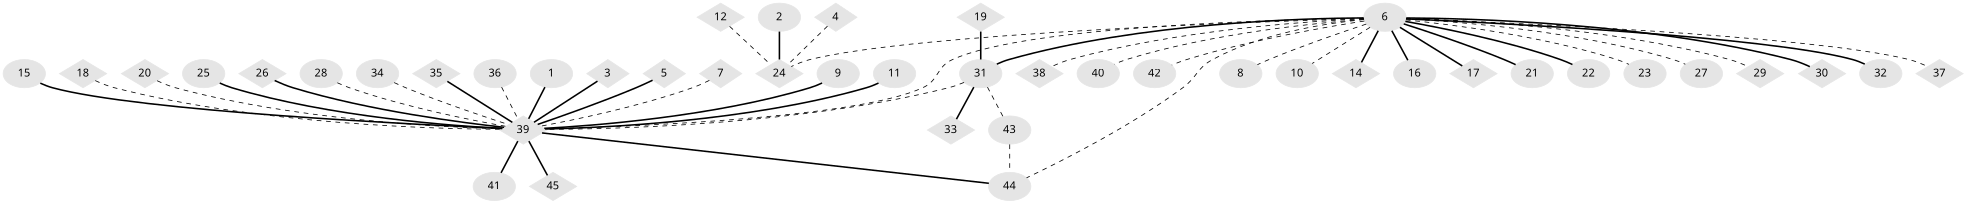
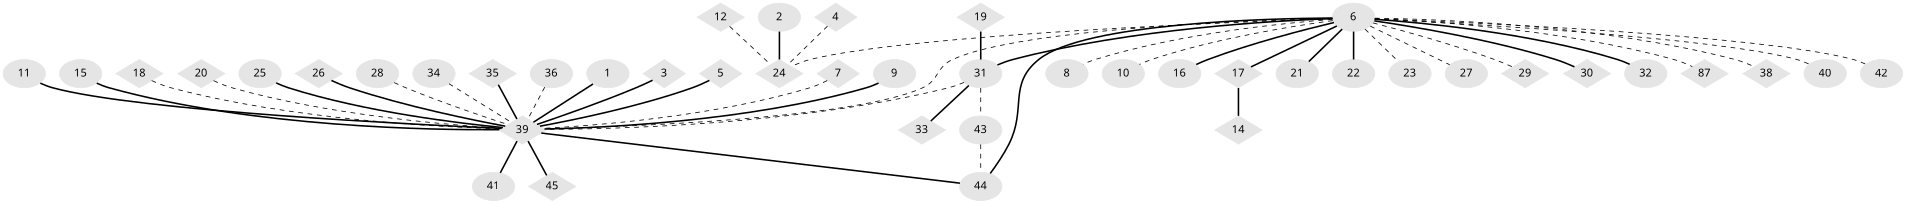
(1370, 47) -> (1238, 102)
(1940, 74) -> (1705, 74)
(1190, 82) -> (1040, 59)
